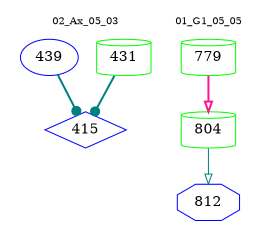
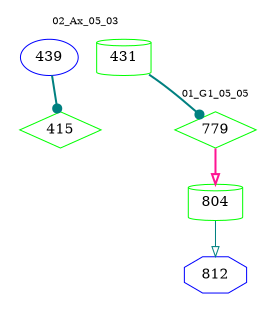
(208, 57) -> (215, 130)
(106, 92) -> (174, 93)
(86, 130) -> (60, 130)
